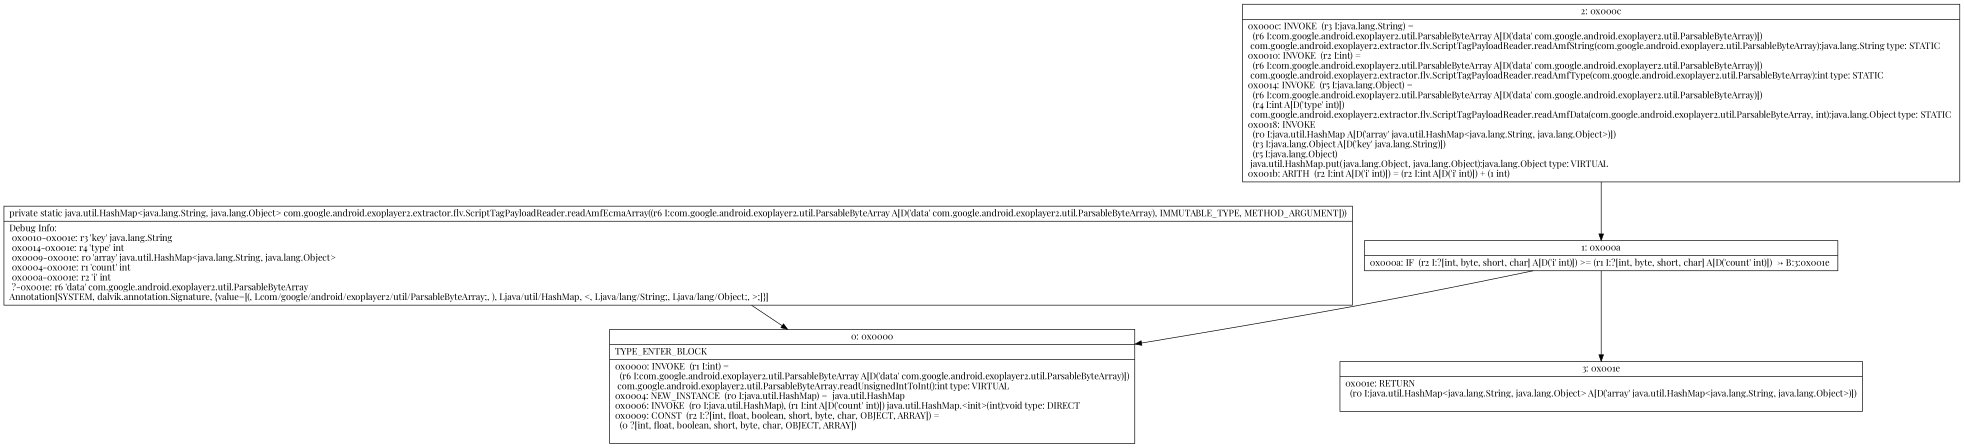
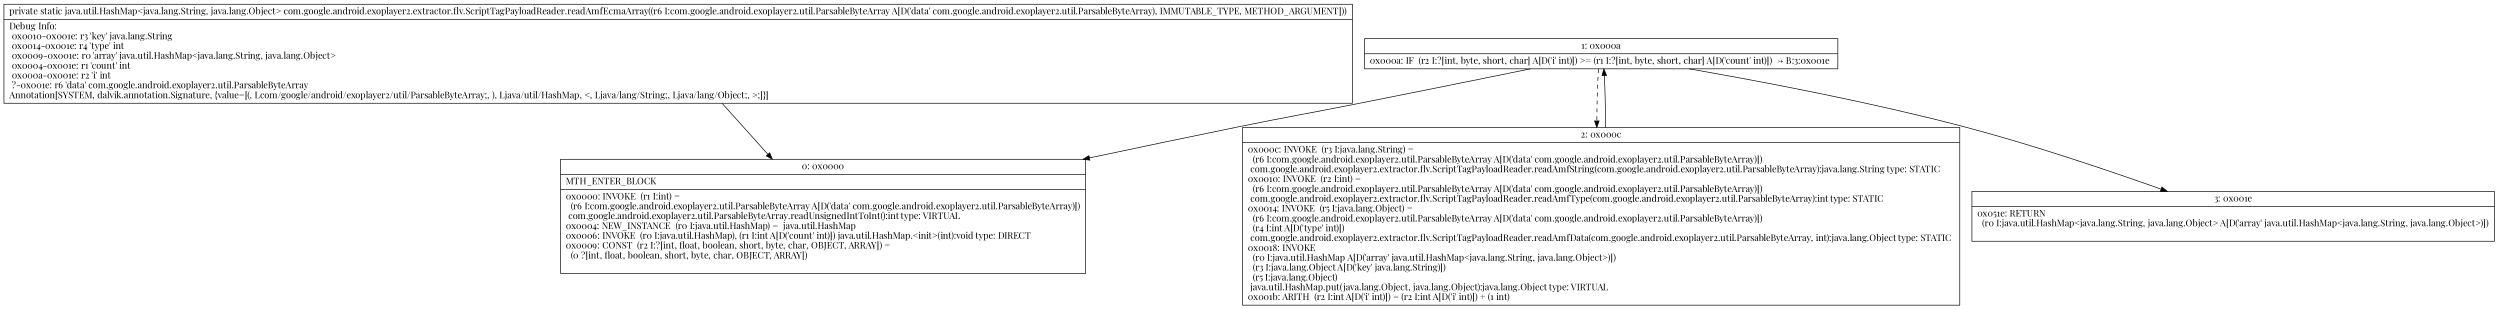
none -> (1597, 95)
(661, 352) -> (611, 182)
(1383, 384) -> (2014, 214)
